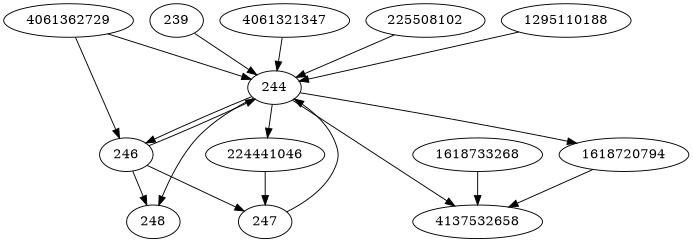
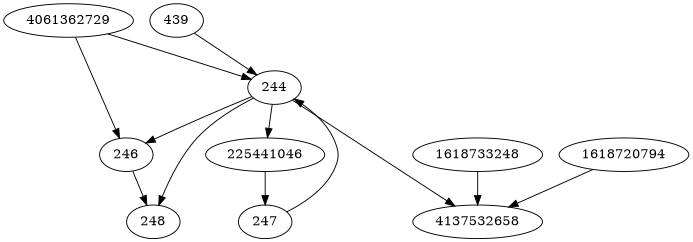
(177, 21) -> (177, 21)
(285, 21) -> none
(425, 21) -> none
(566, 21) -> none
(434, 116) -> none
(198, 125) -> none
(265, 155) -> (265, 155)
(478, 155) -> (478, 155)
(191, 186) -> none
